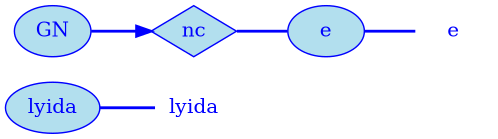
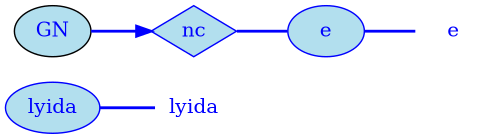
(53, 31) -> (53, 31)
